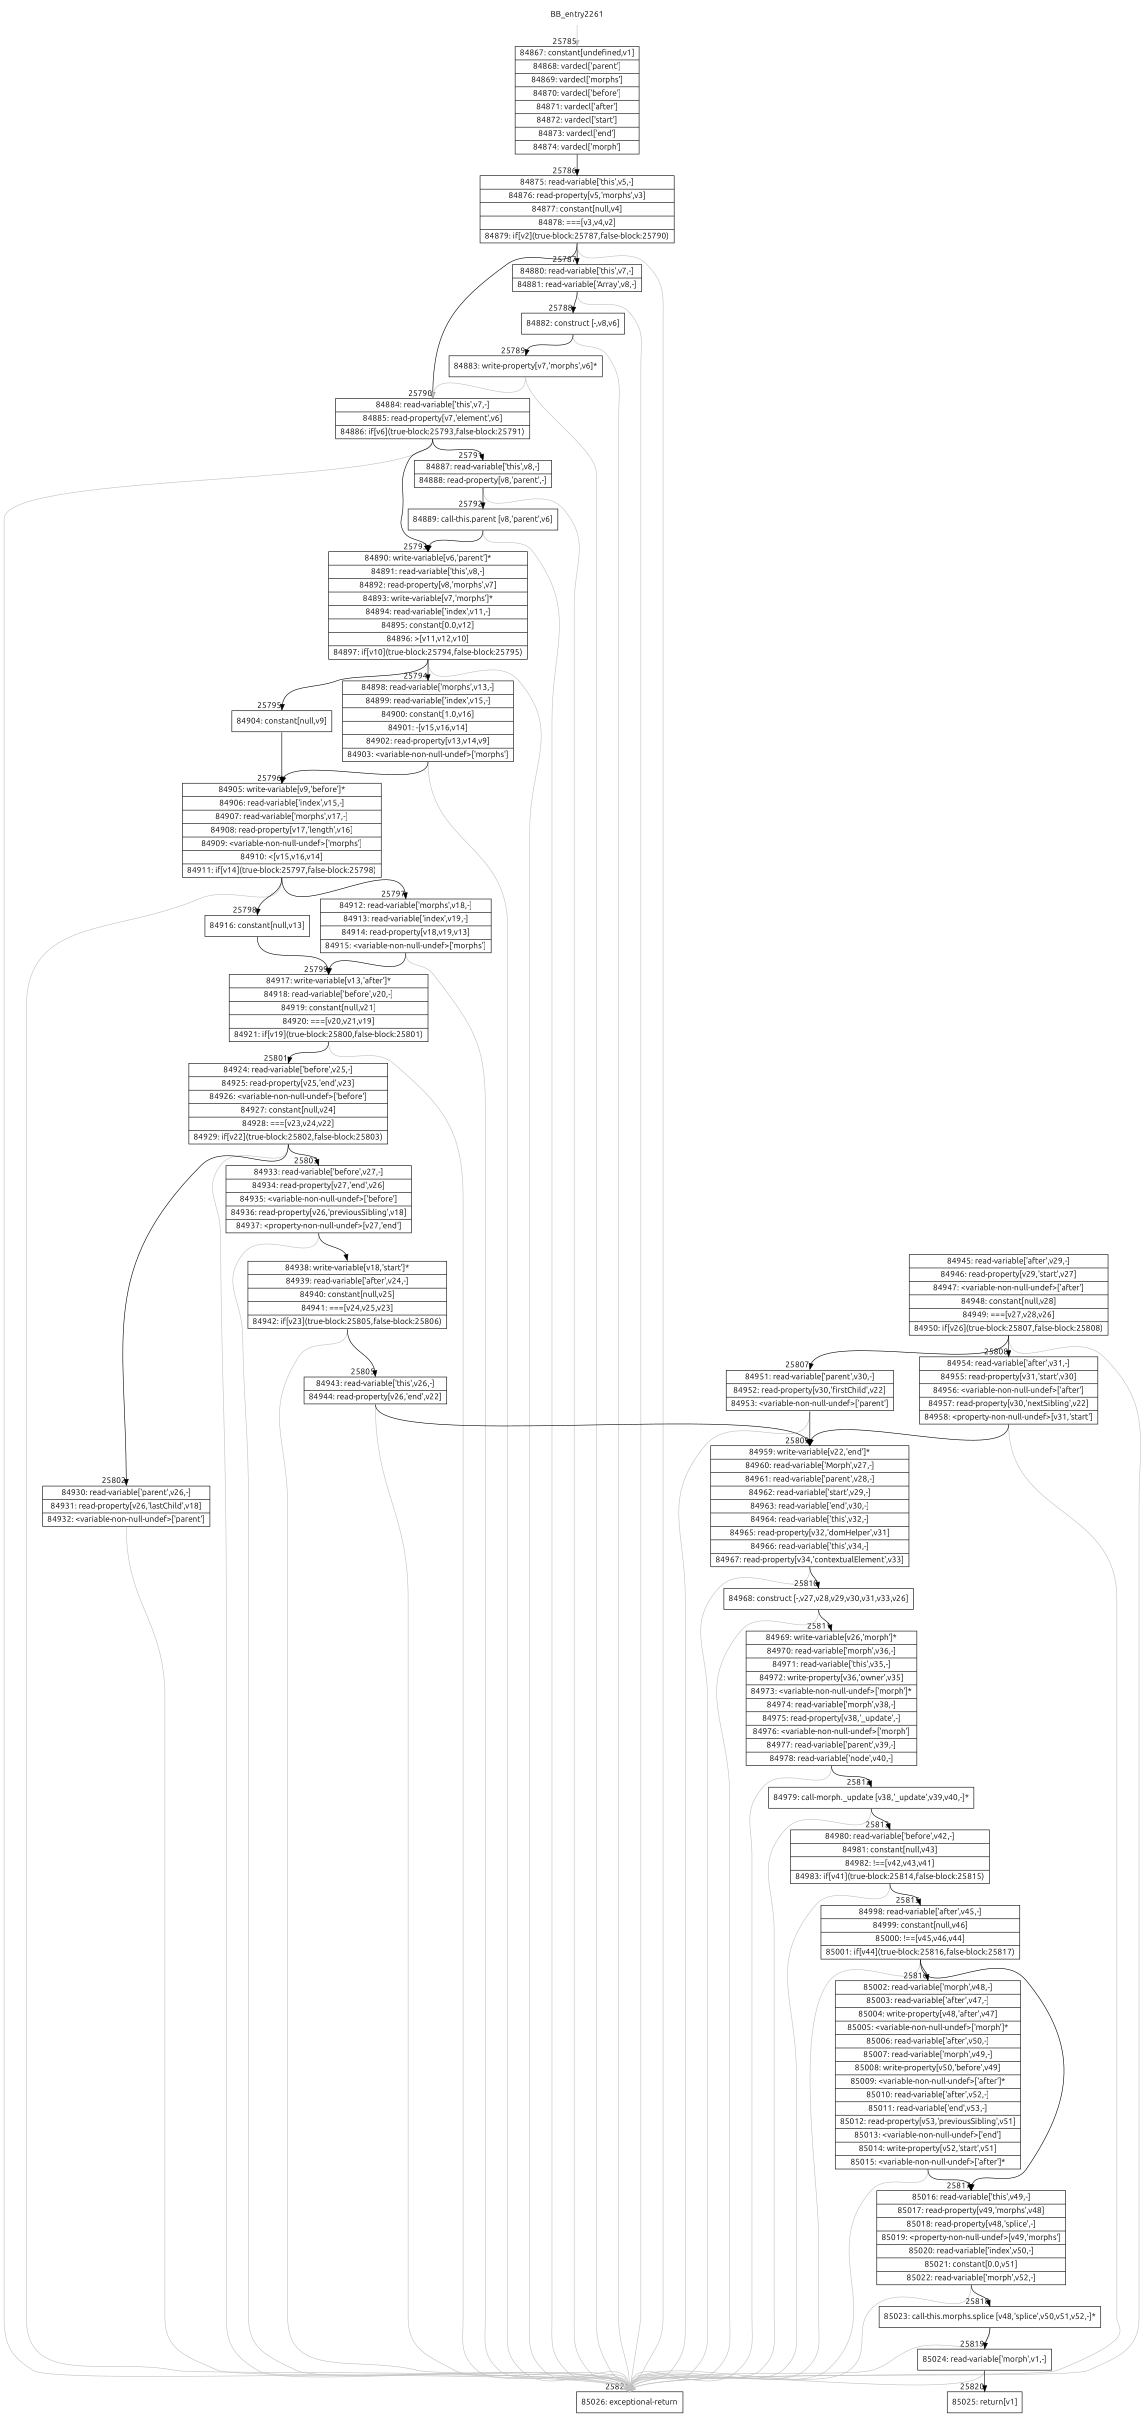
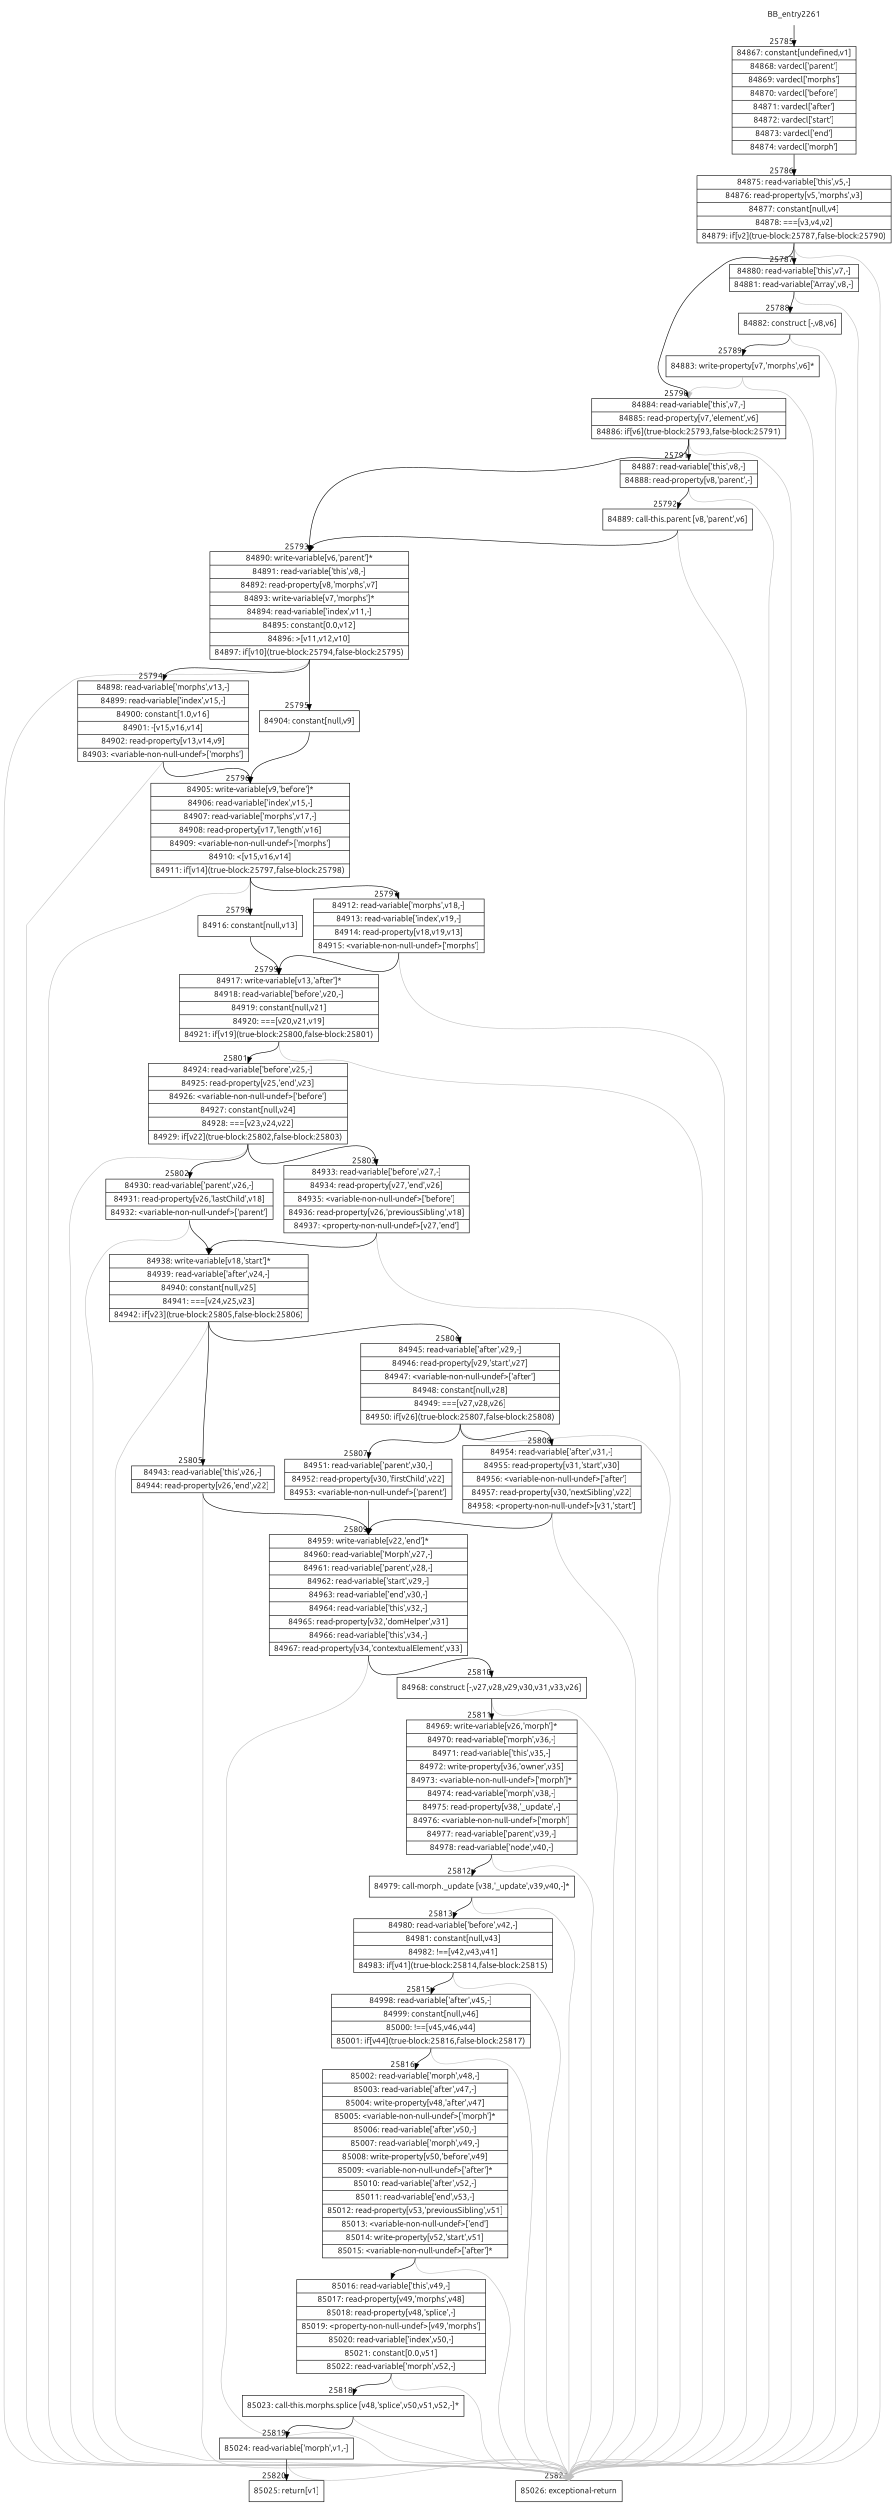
(577, 33) -> (794, 33)
none -> (197, 1235)
none -> (332, 1333)
(685, 1868) -> none
(1060, 2044) -> none
